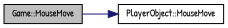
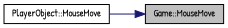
(95, 14) -> (122, 14)
